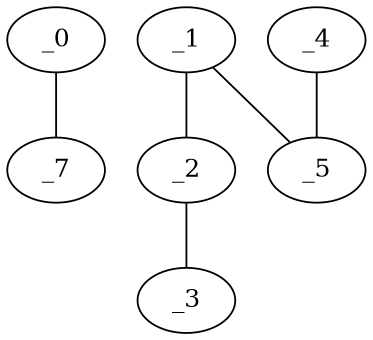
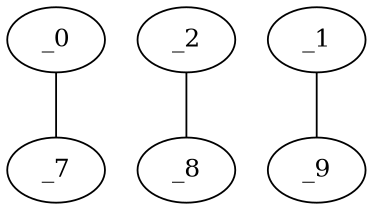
(317, 40) -> none
(186, 105) -> none
(317, 170) -> (317, 170)
(186, 300) -> (186, 170)
